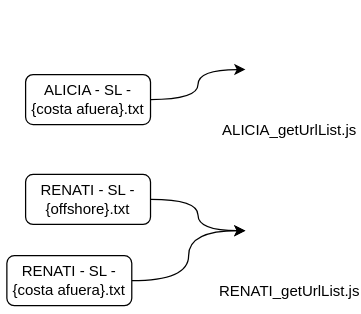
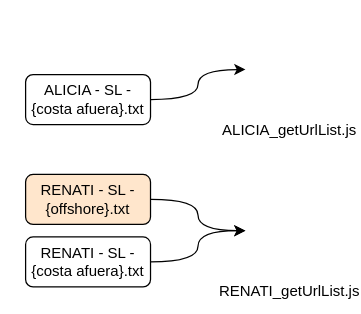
(88, 199) -> (88, 199)
(69, 281) -> (88, 262)
